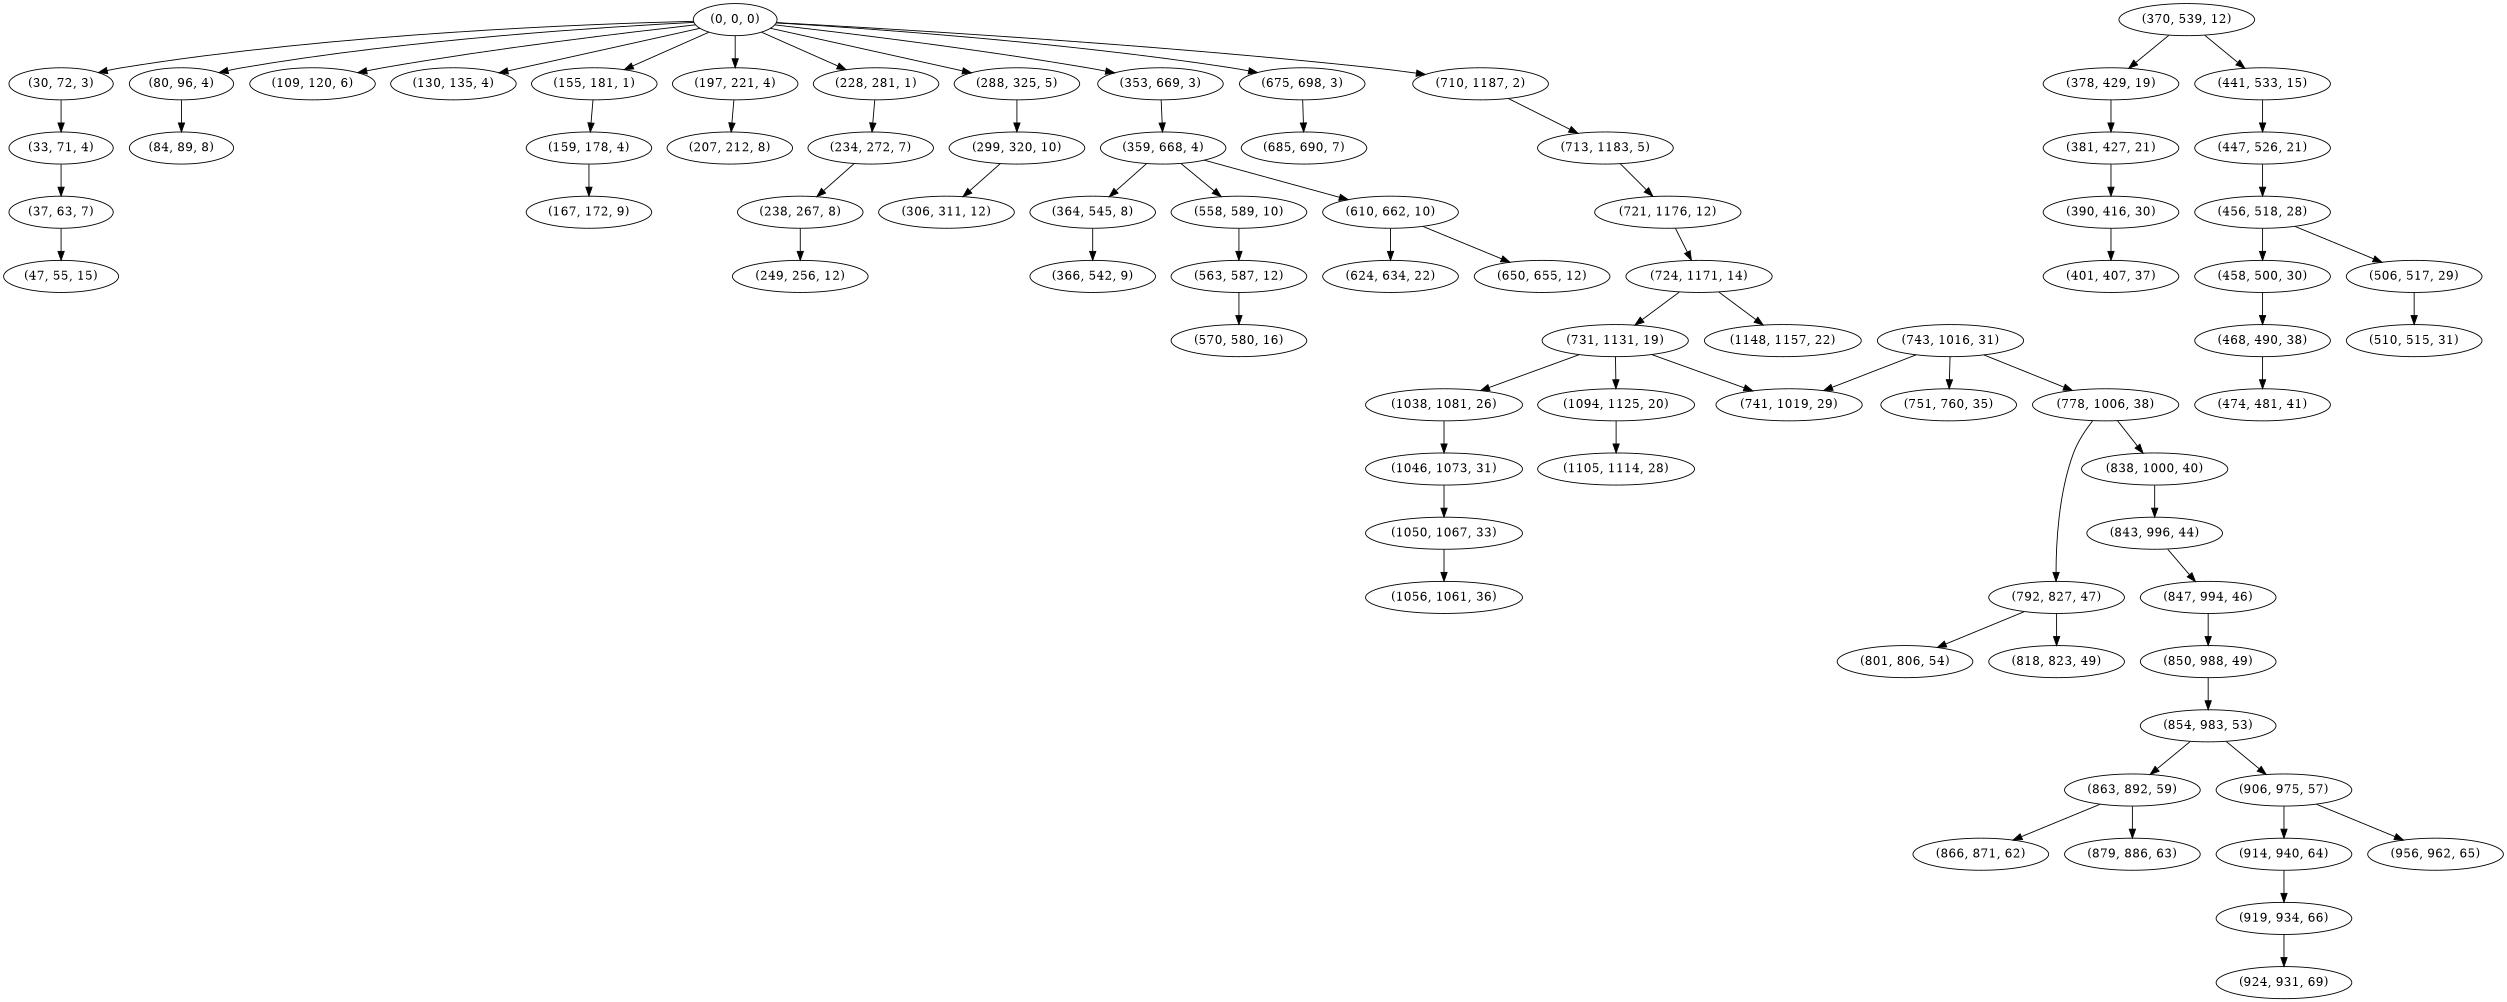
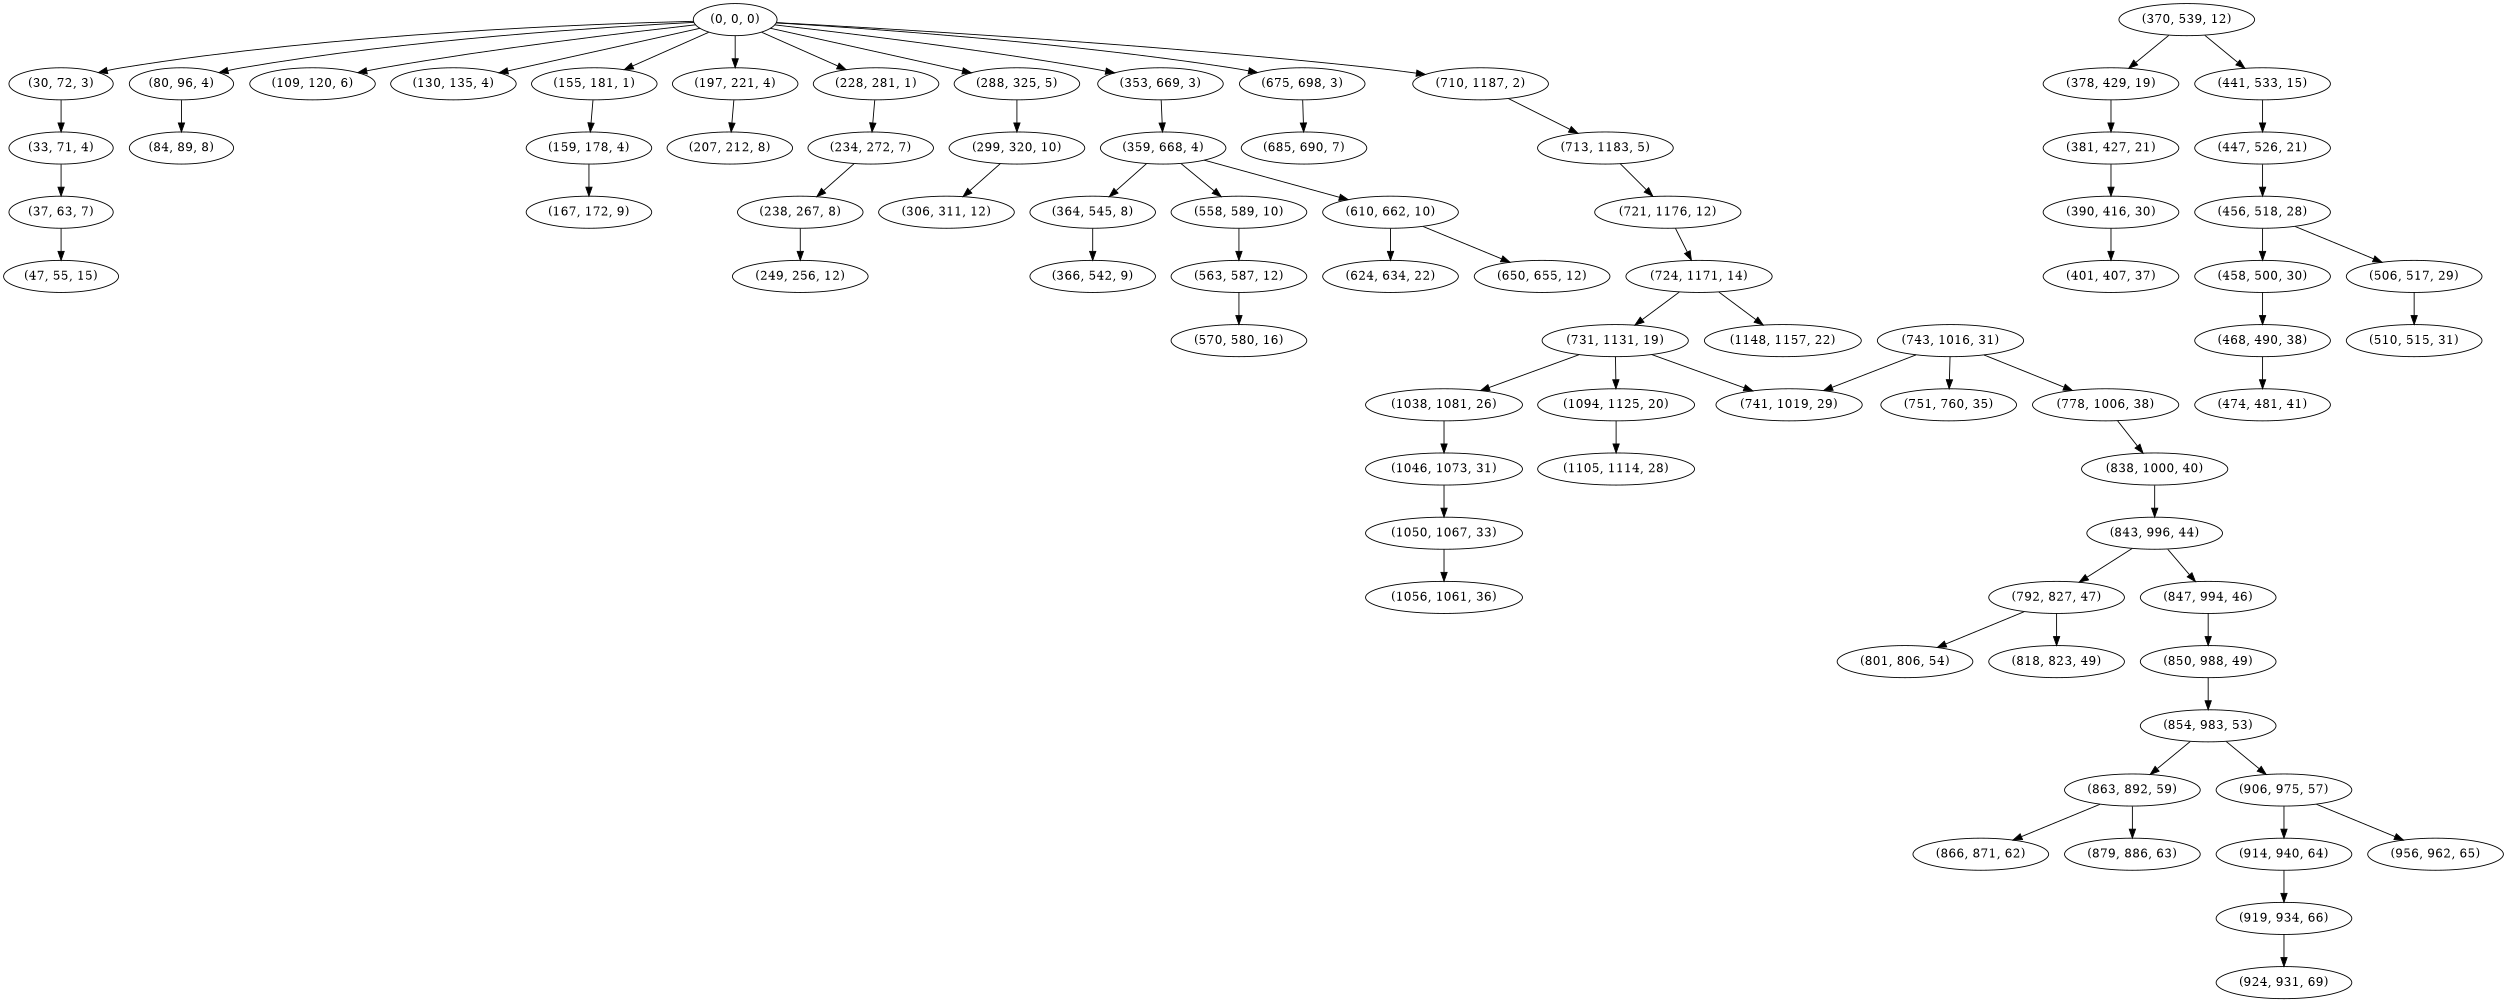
(2063, 493) -> (2110, 563)
